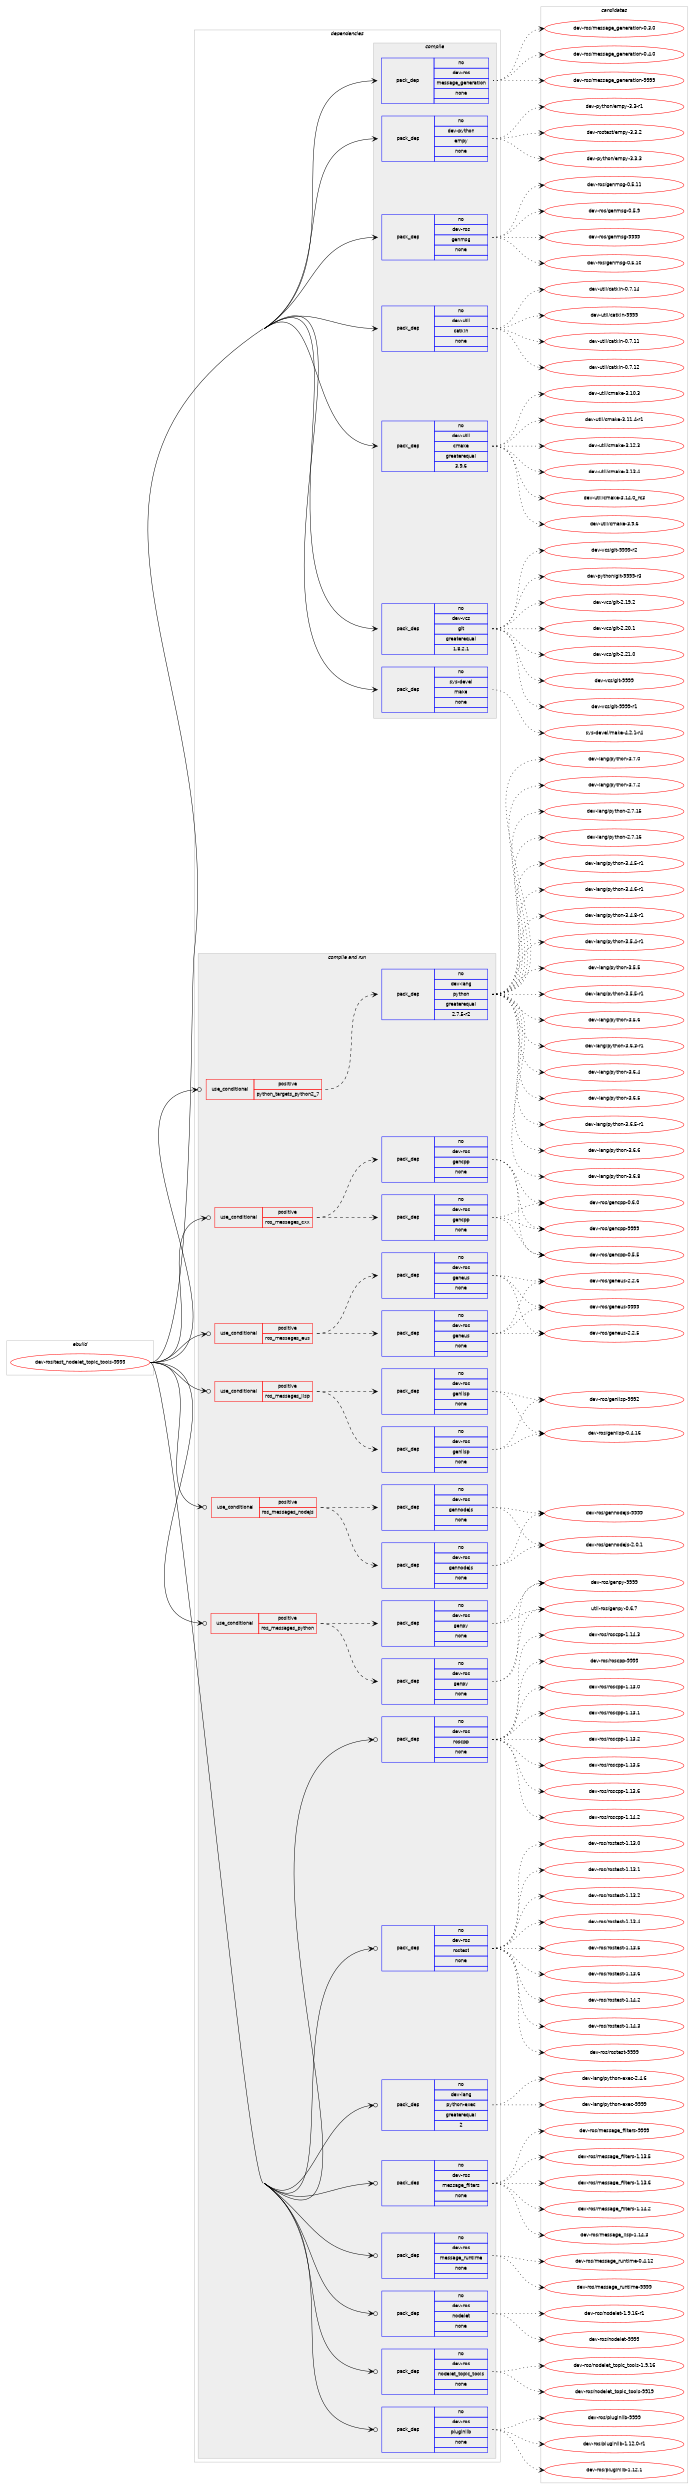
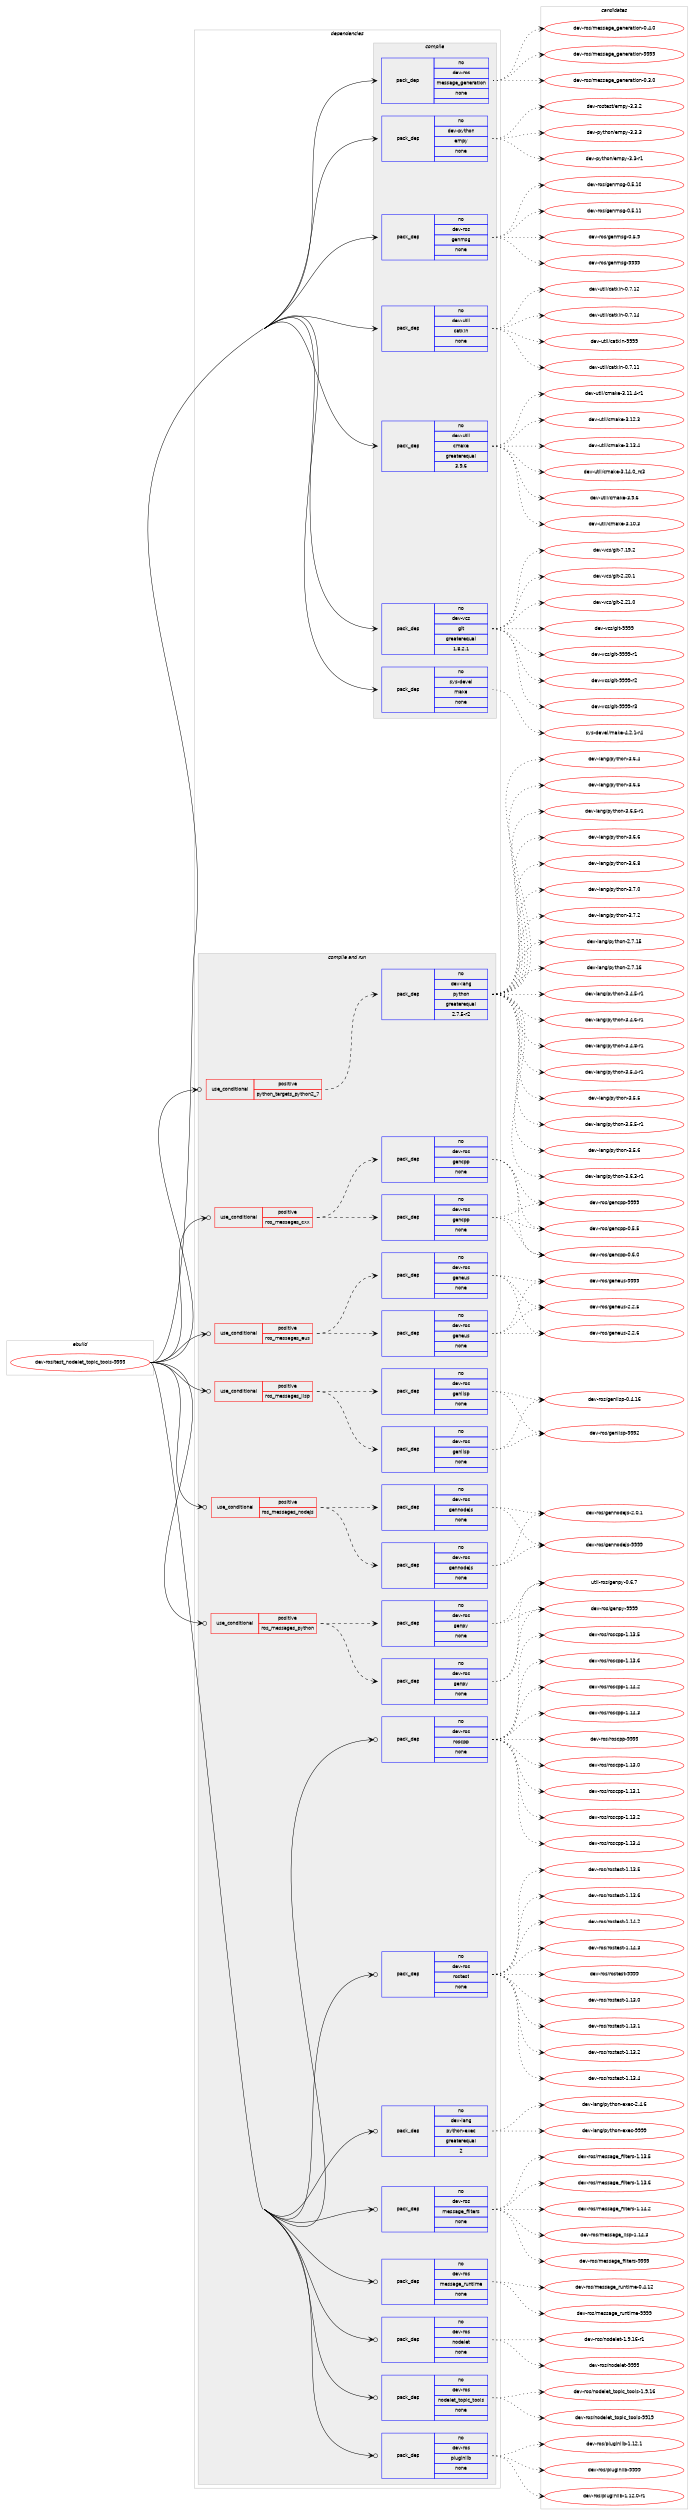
(614, 577) -> (614, 707)
(614, 603) -> (614, 551)
none -> (614, 1844)
